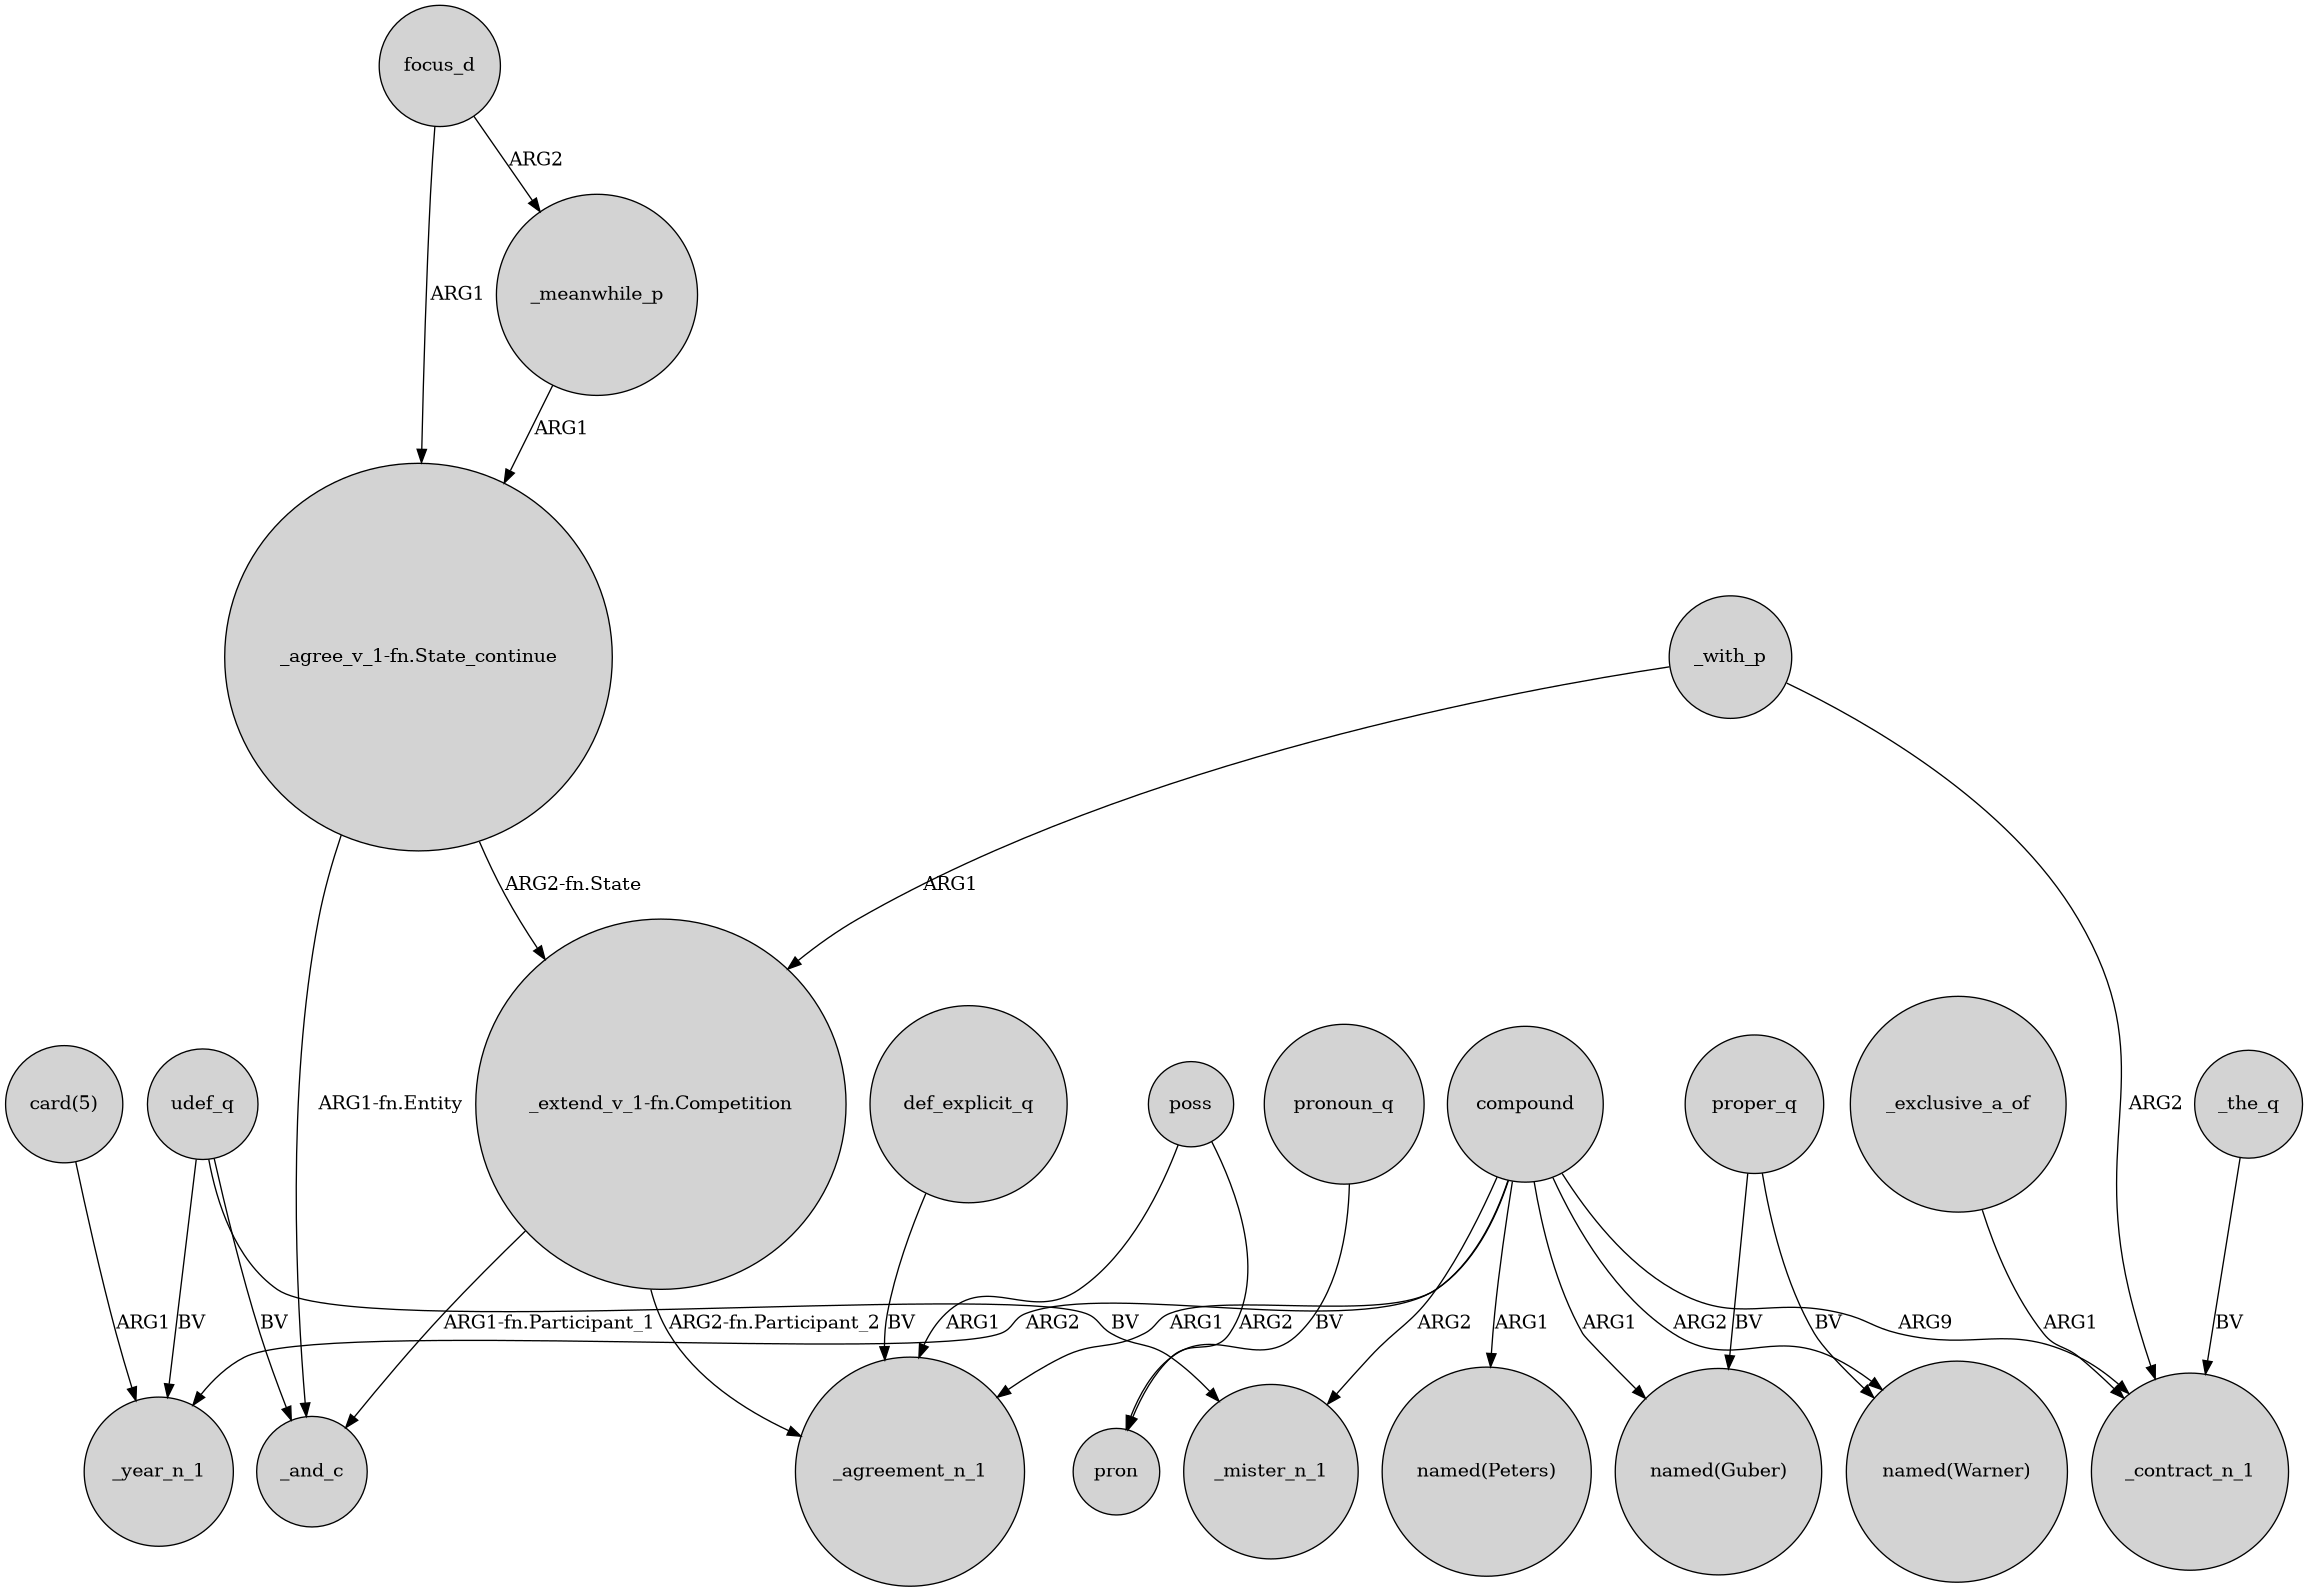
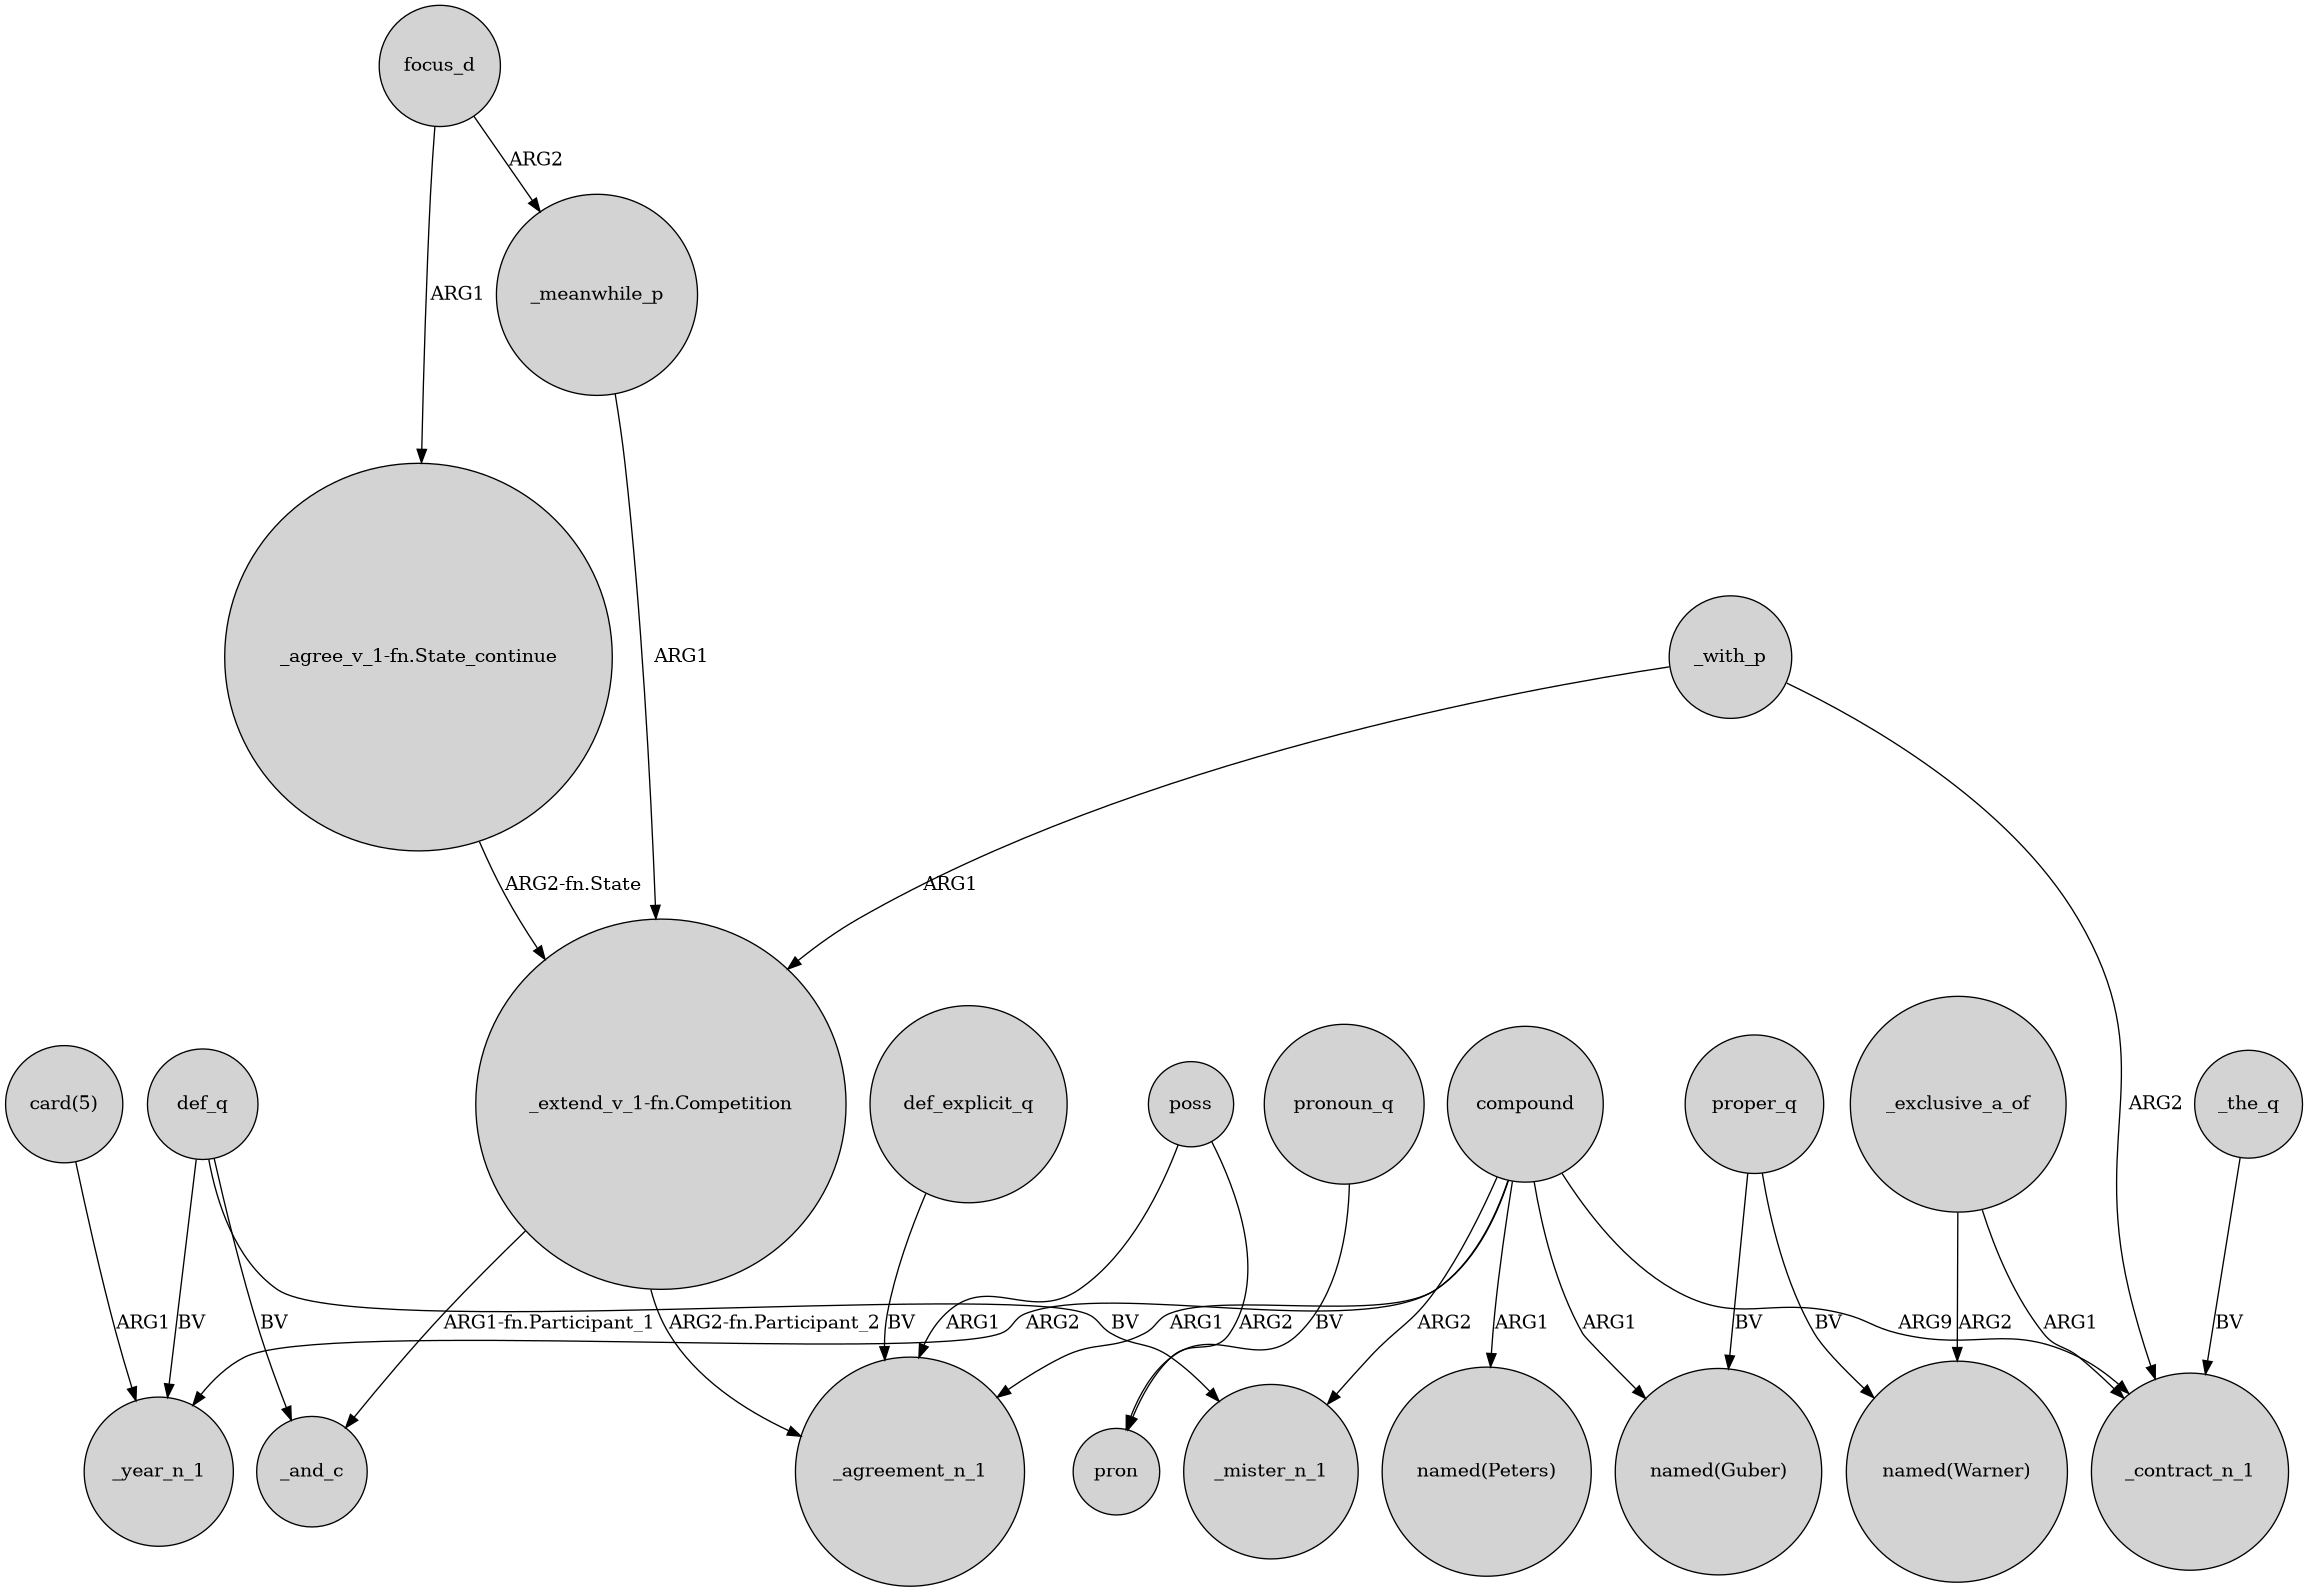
(532, 428) -> (642, 649)
(203, 1104) -> (203, 1104)
(298, 1117) -> none
(1678, 1336) -> (1958, 1280)
